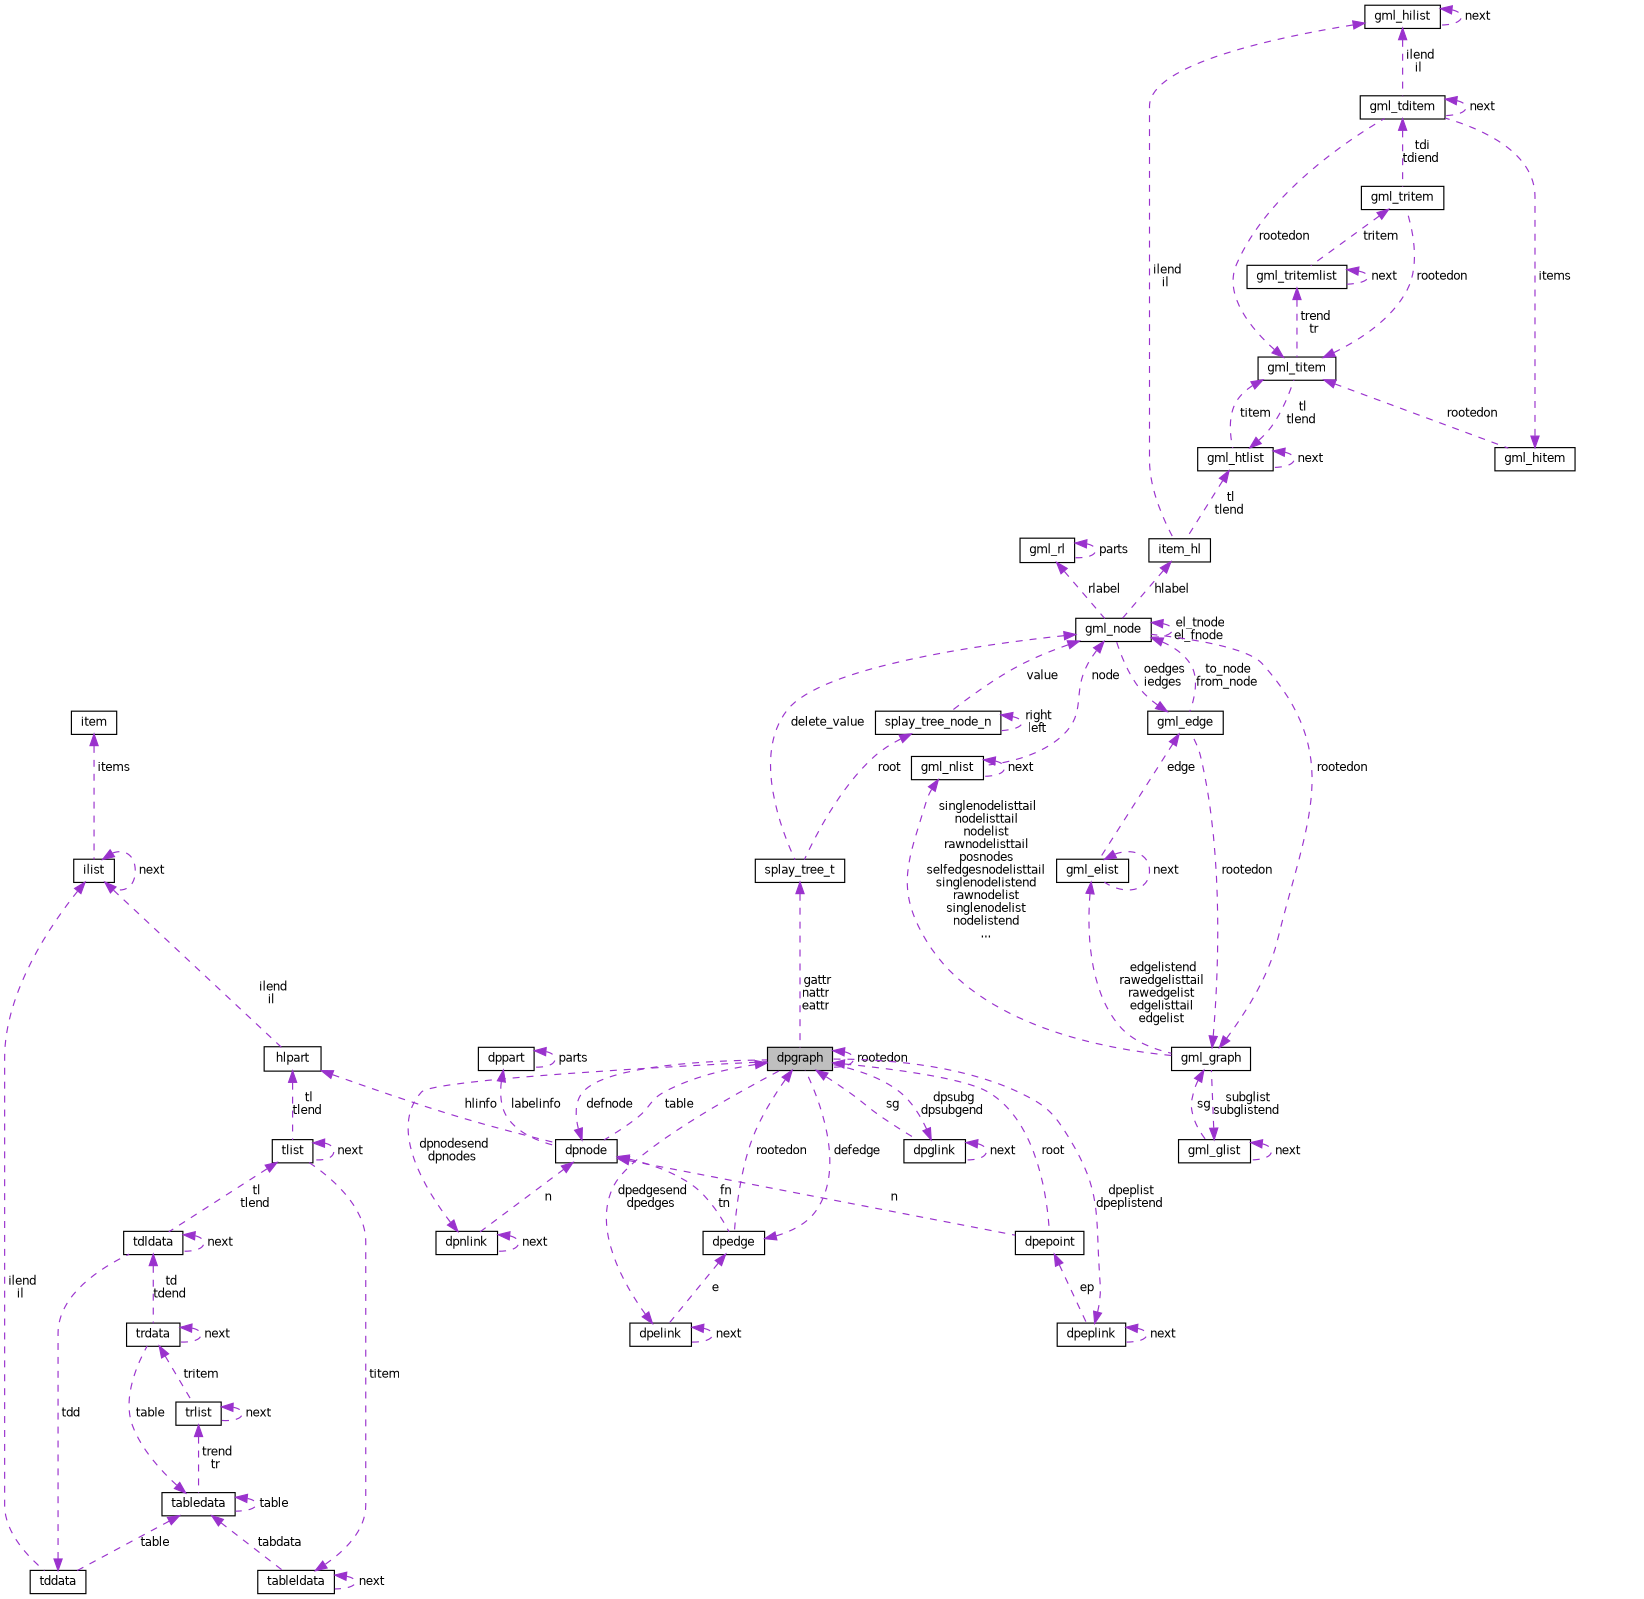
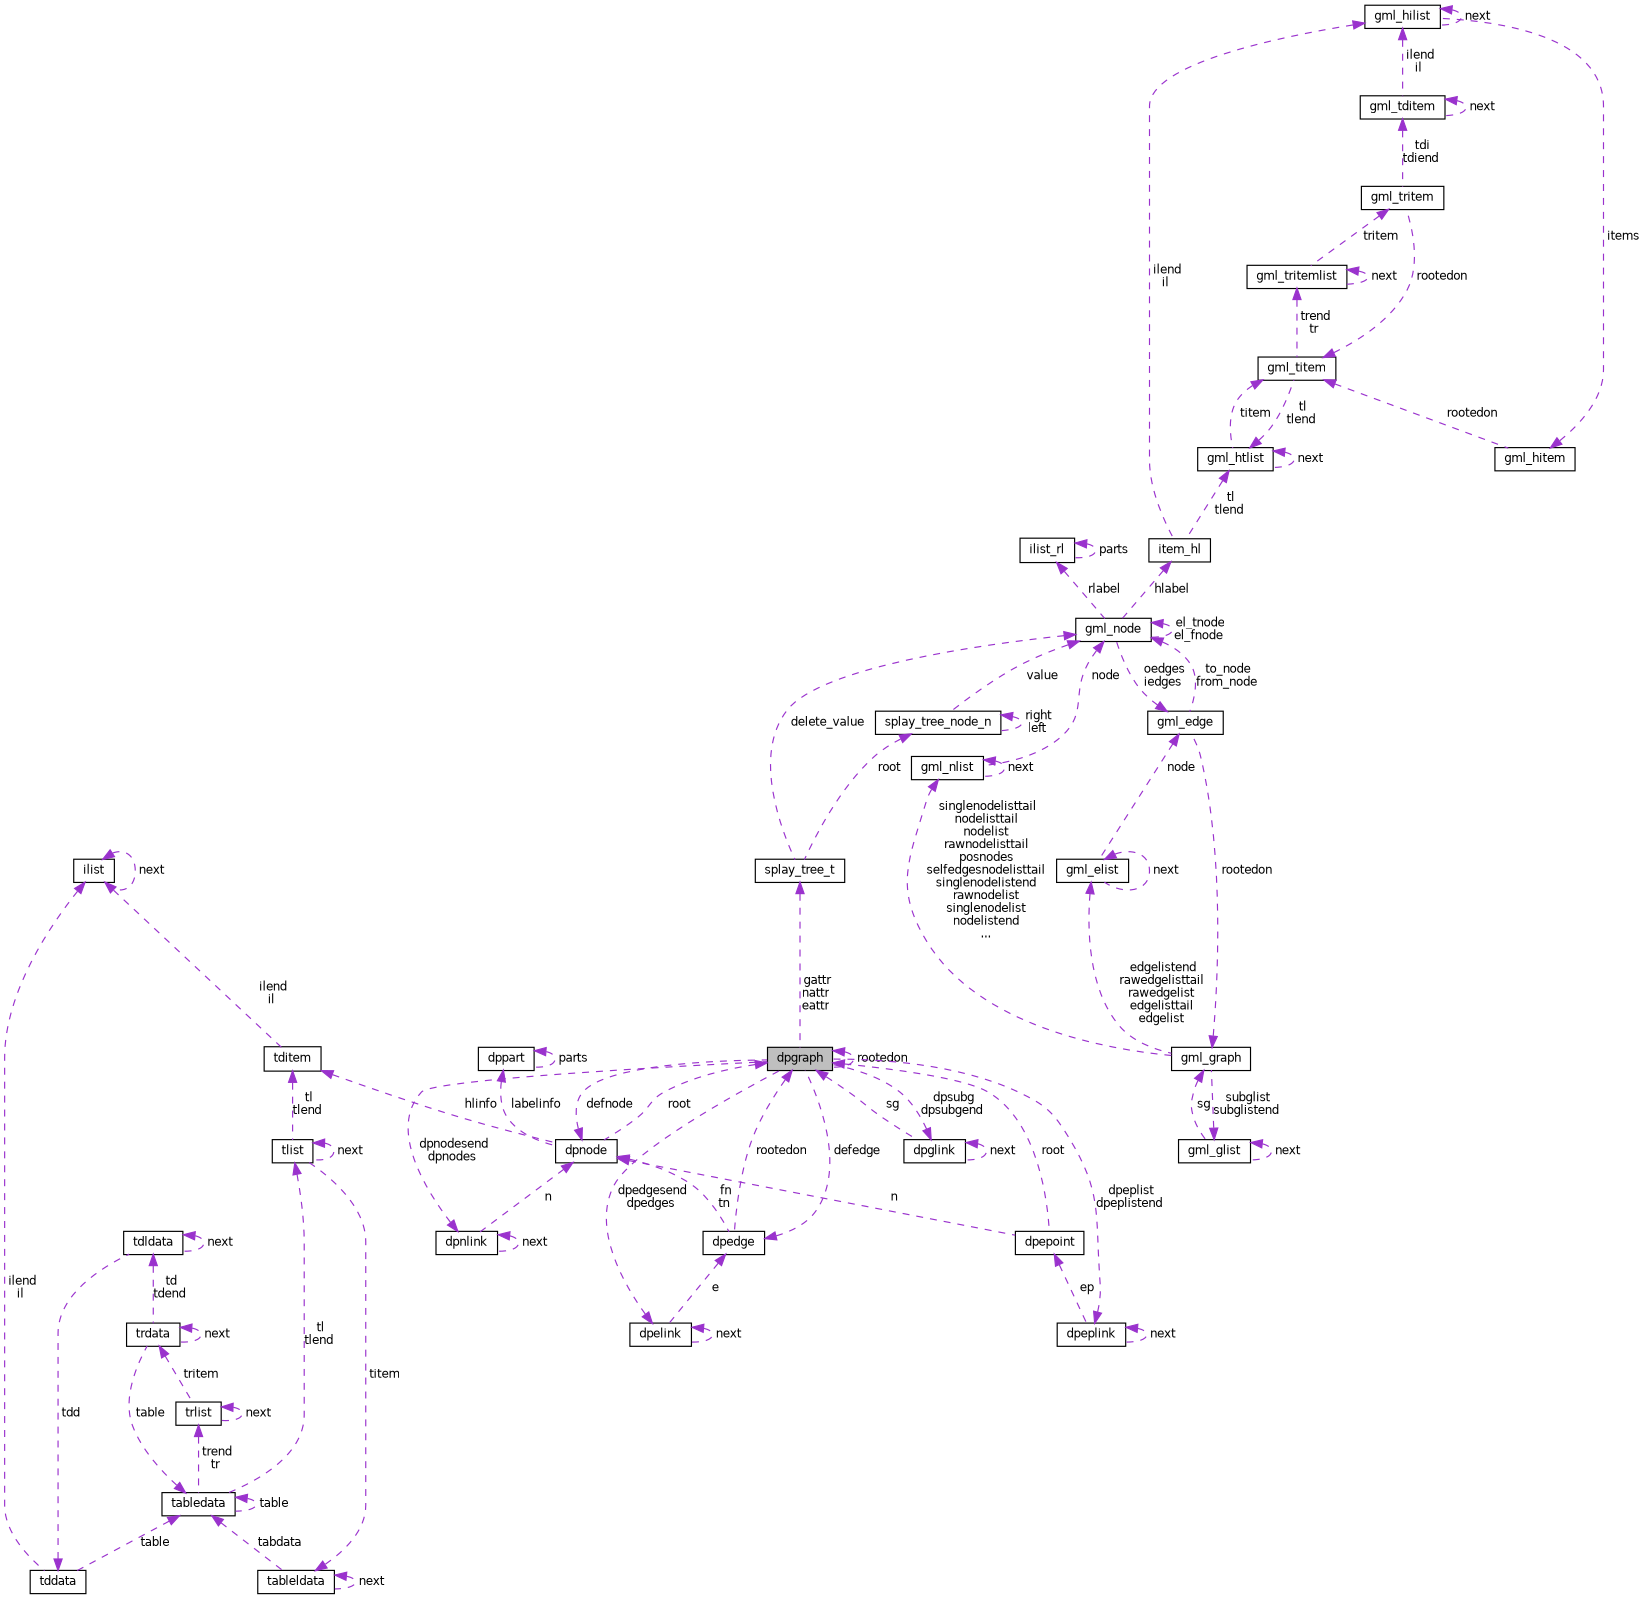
(1266, 217) -> none
(1535, 252) -> (1603, 179)
(1047, 550) -> (1047, 550)
(94, 723) -> none
(1180, 768) -> (1180, 768)
(1311, 795) -> none
(293, 1059) -> (293, 1059)
(678, 1105) -> (678, 1105)
(218, 1200) -> (304, 1352)
